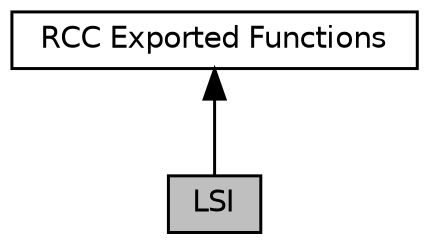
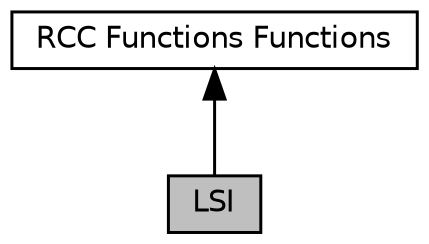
(215, 40) -> (215, 40)
